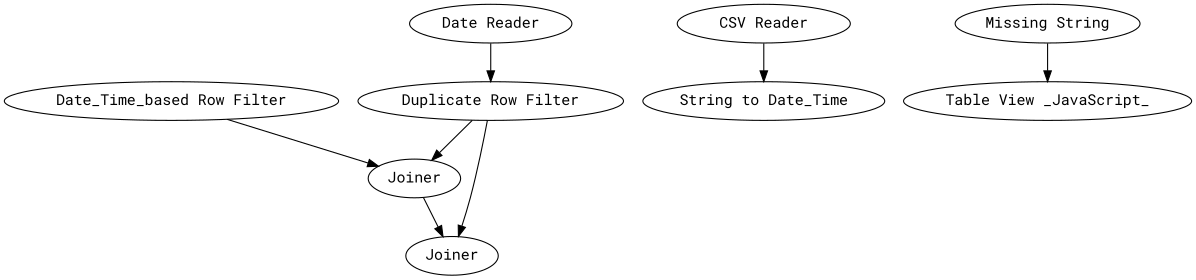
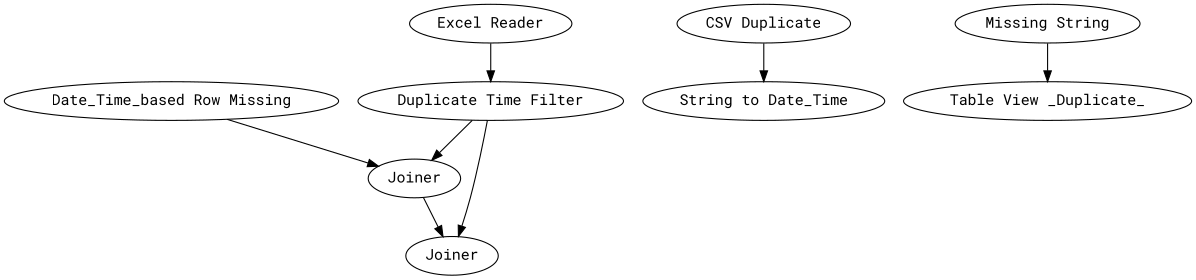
(491, 24) -> (491, 24)
(764, 24) -> (764, 24)
(171, 101) -> (171, 101)
(491, 101) -> (491, 101)
(1048, 101) -> (1048, 101)
